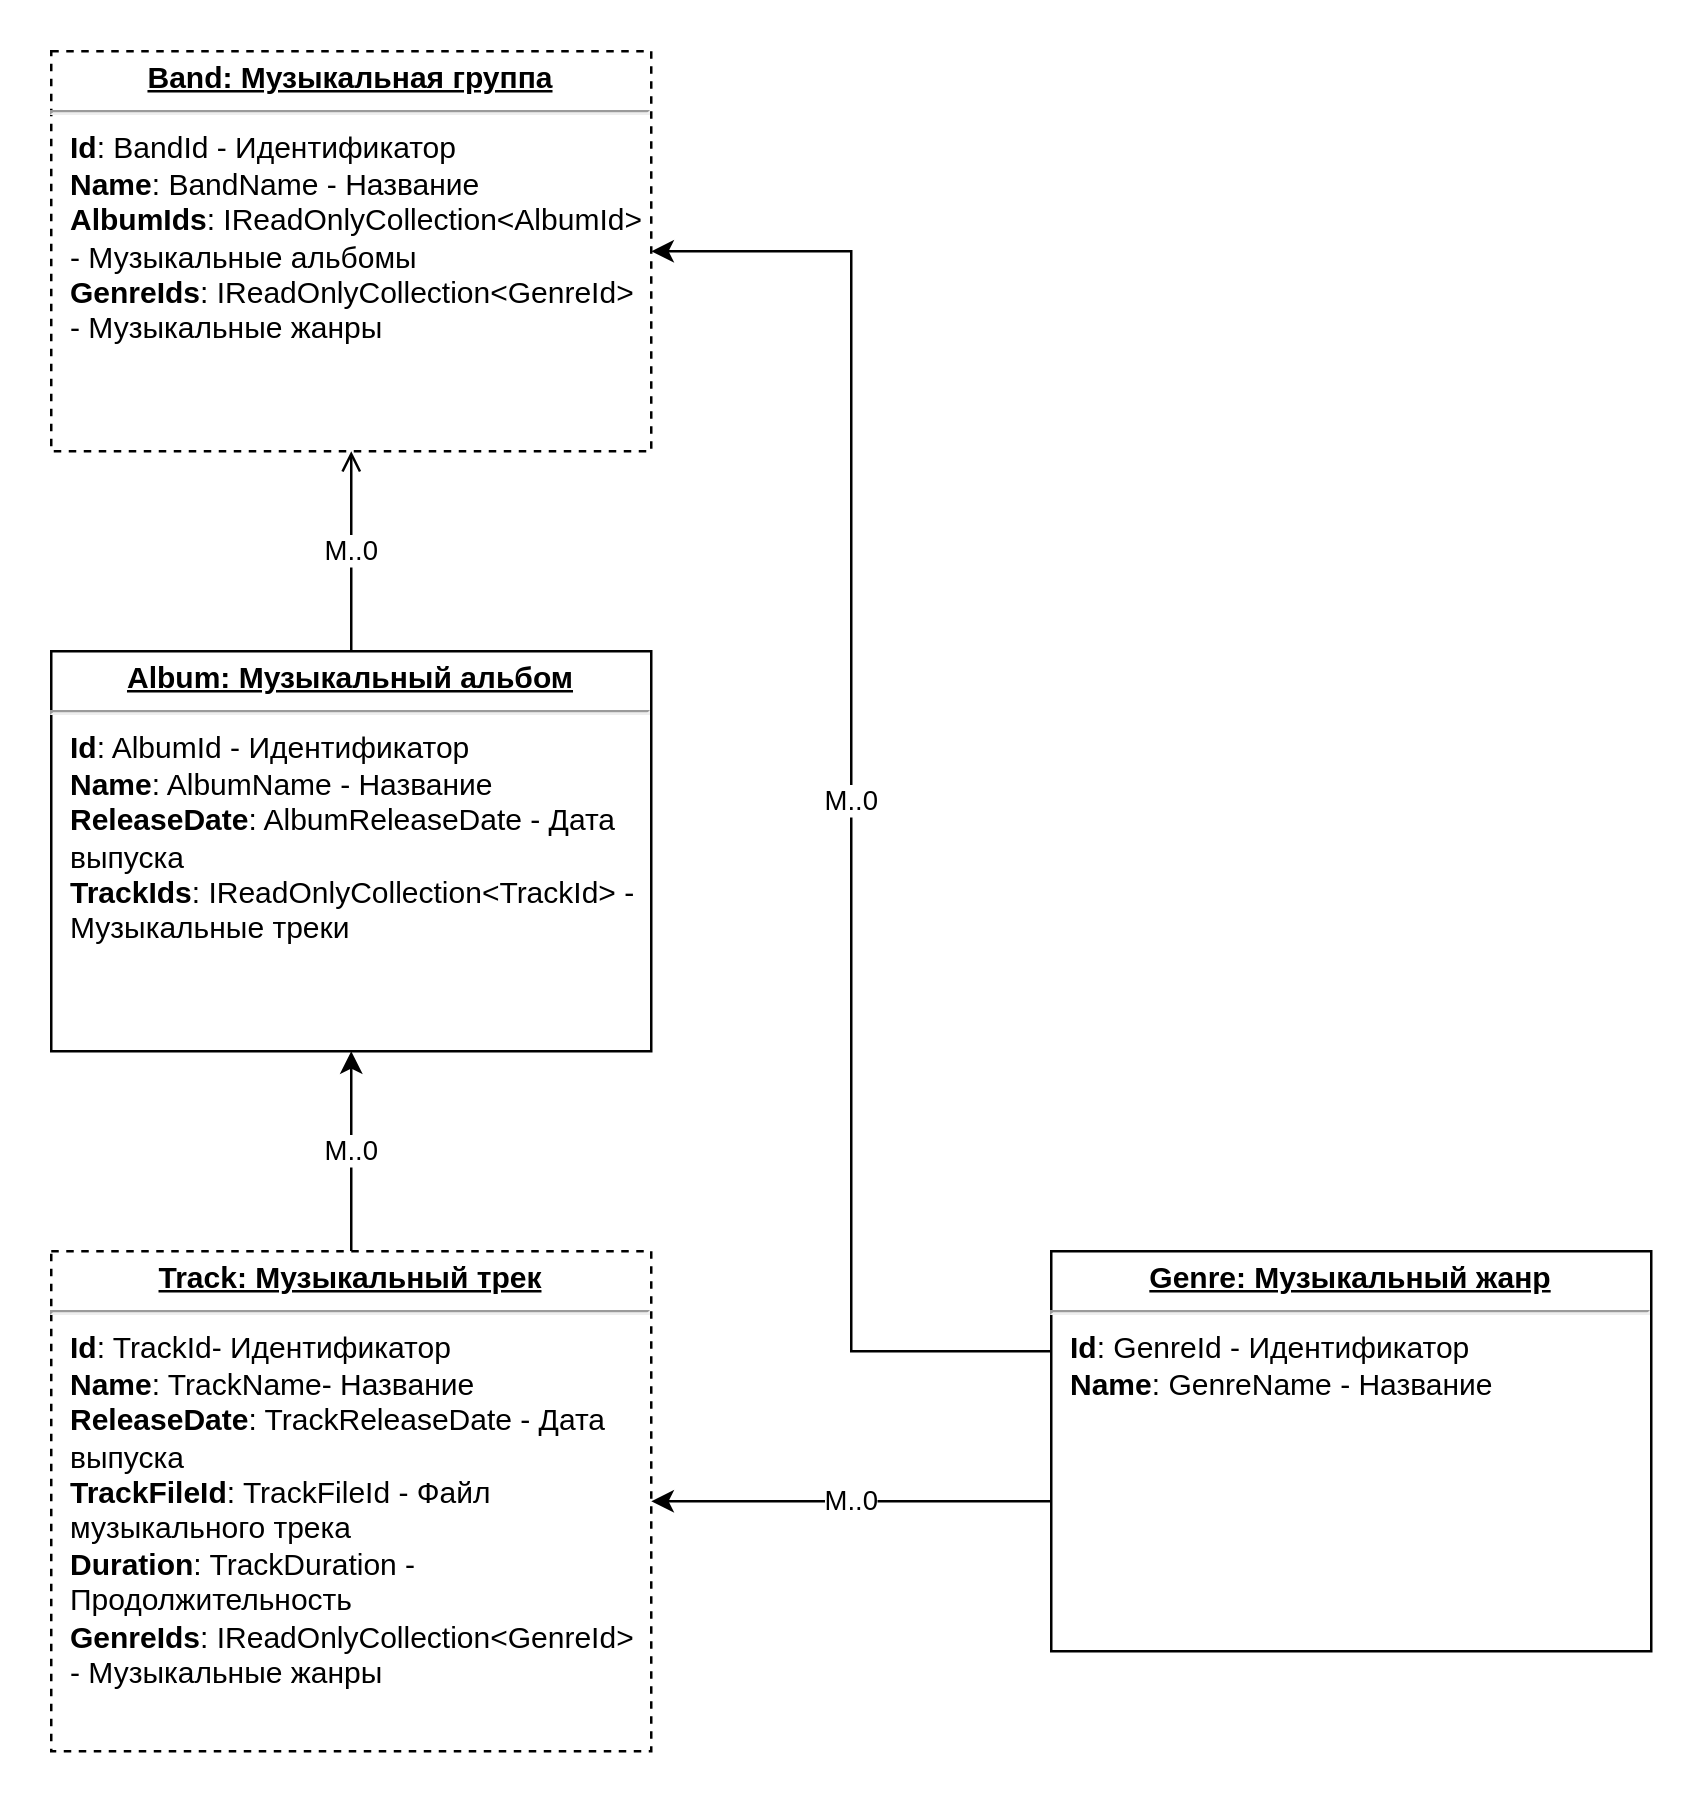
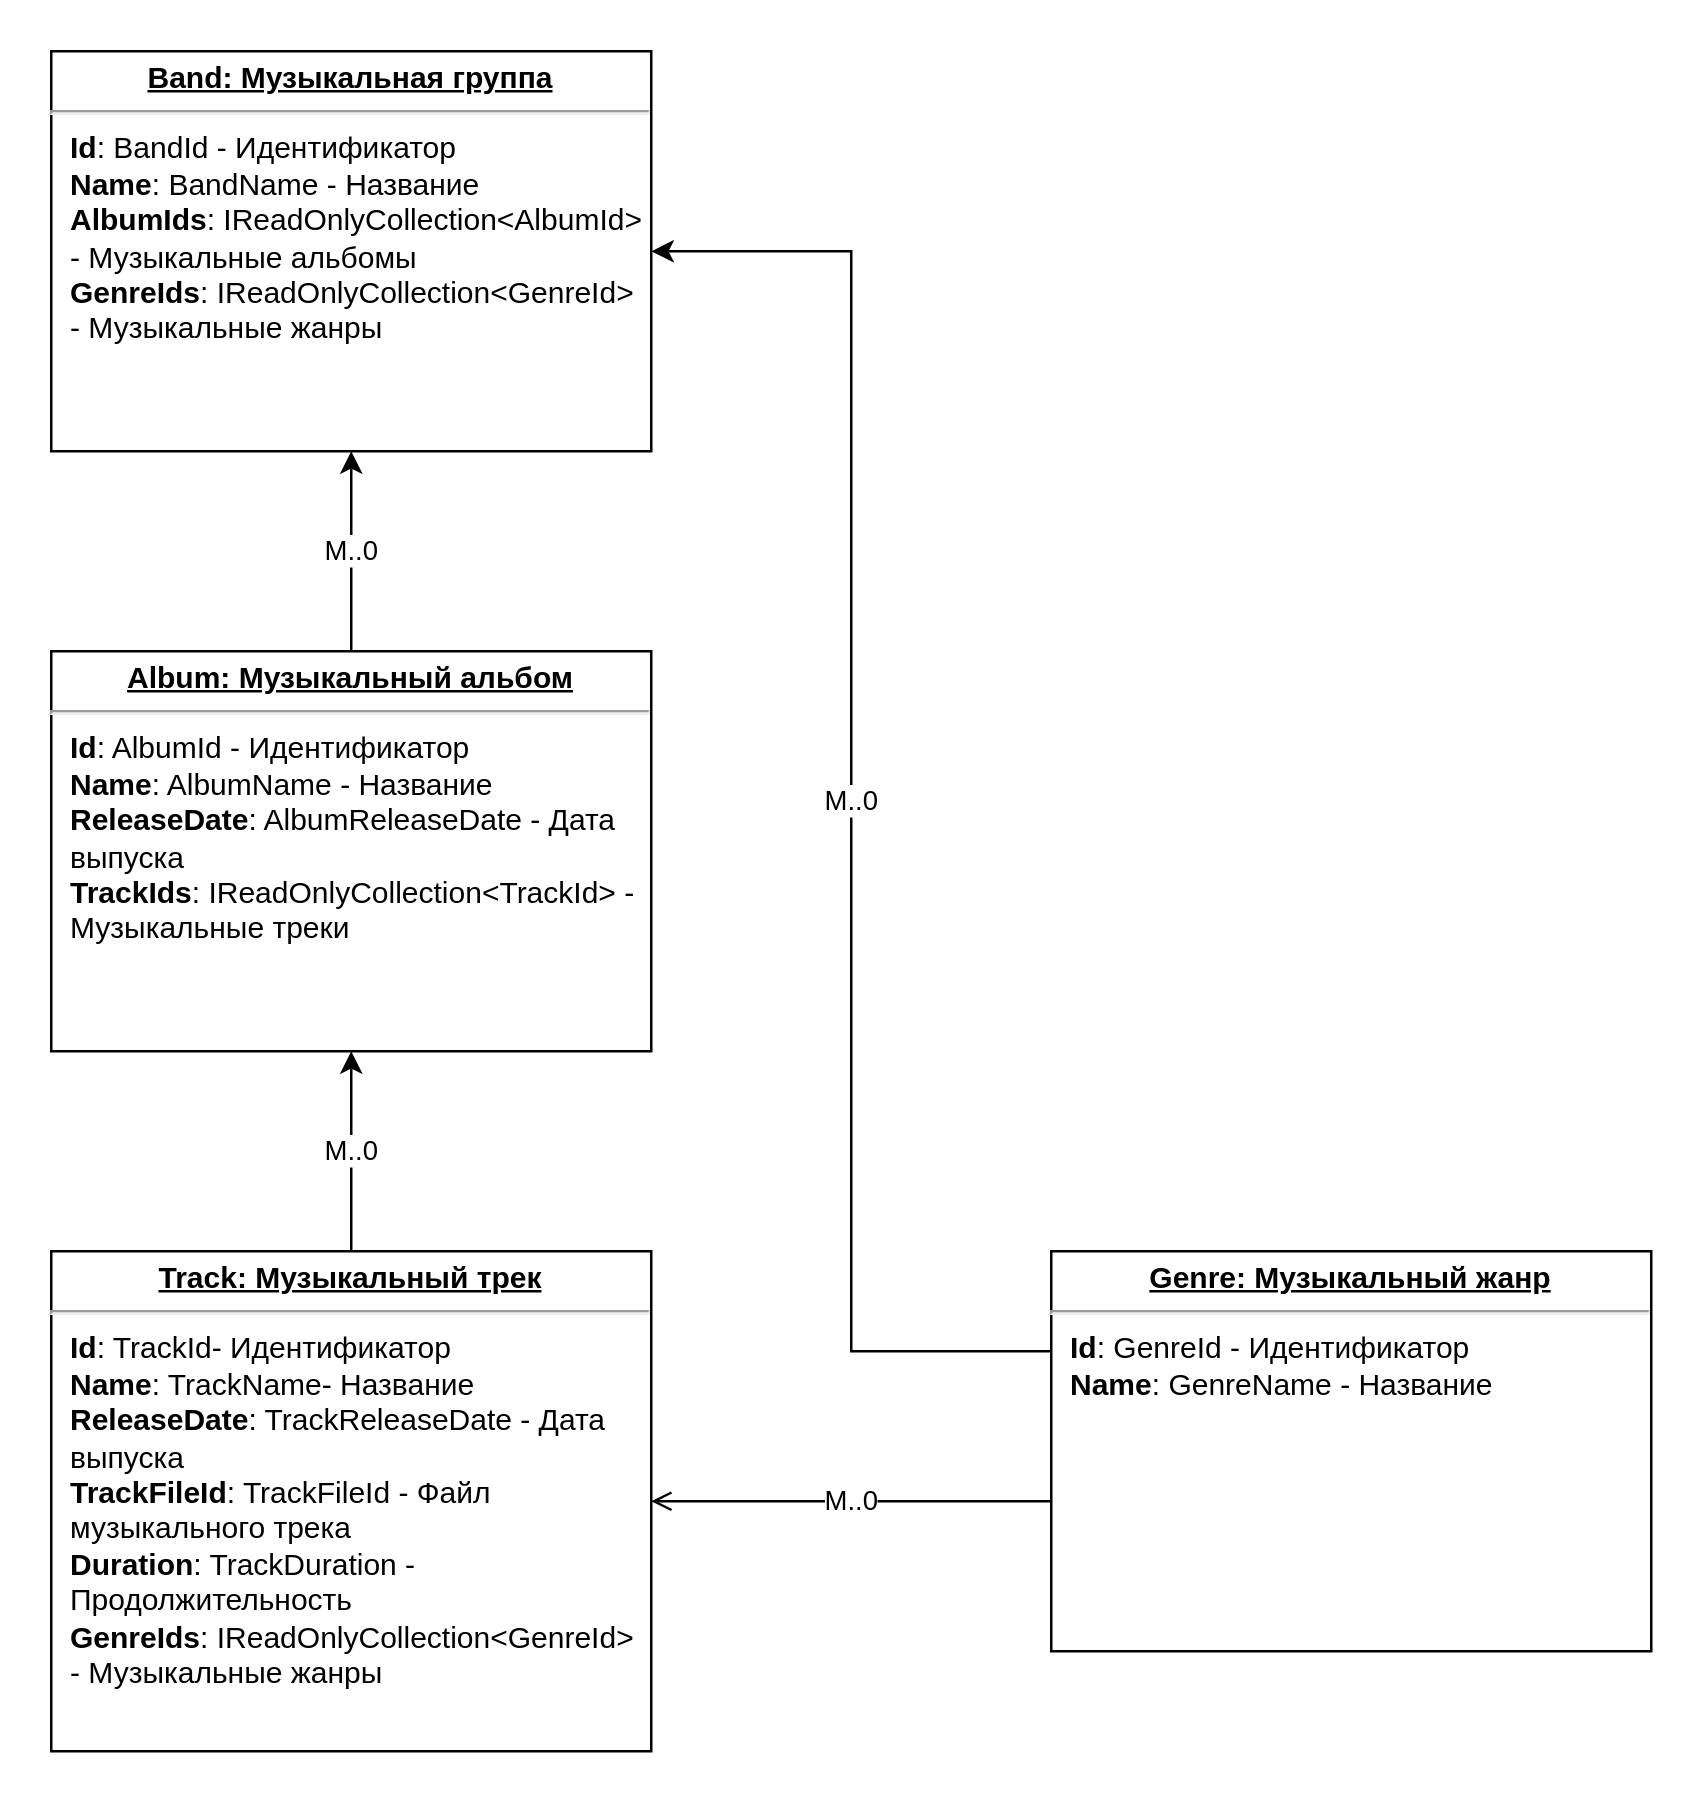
(351, 251) -> (351, 251)
(351, 465) -> (351, 469)
(351, 1501) -> (351, 1501)
(669, 1501) -> (665, 1501)
